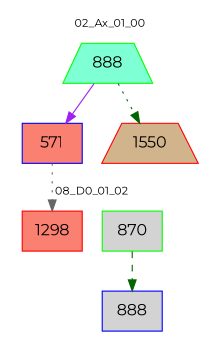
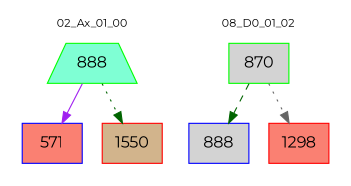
(150, 143) -> (132, 143)
(52, 188) -> (276, 98)
